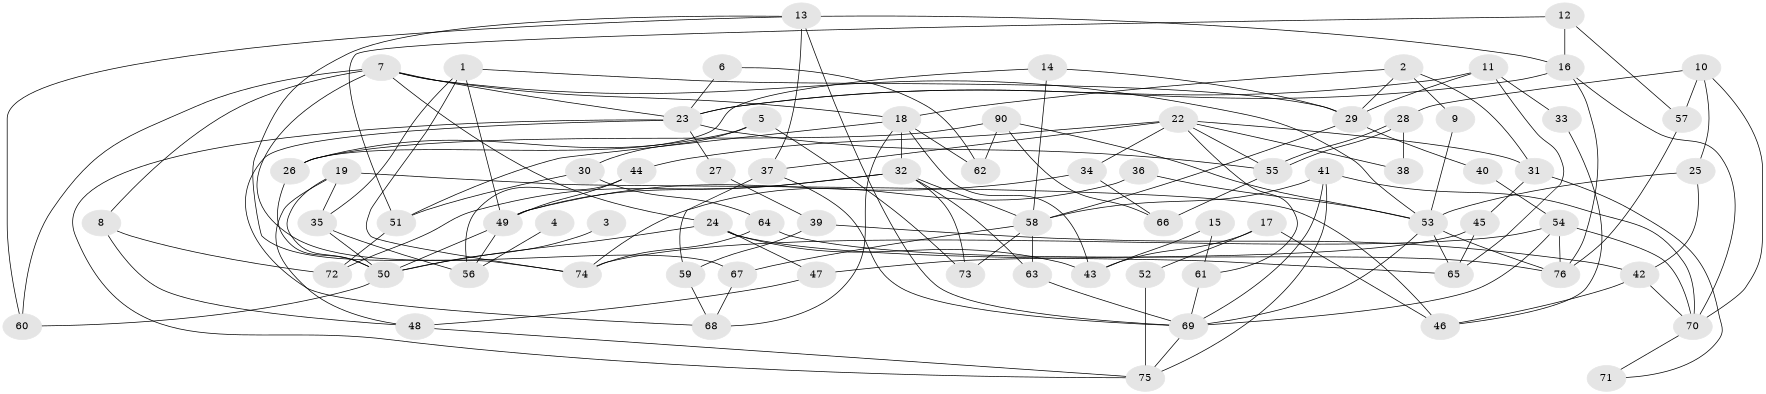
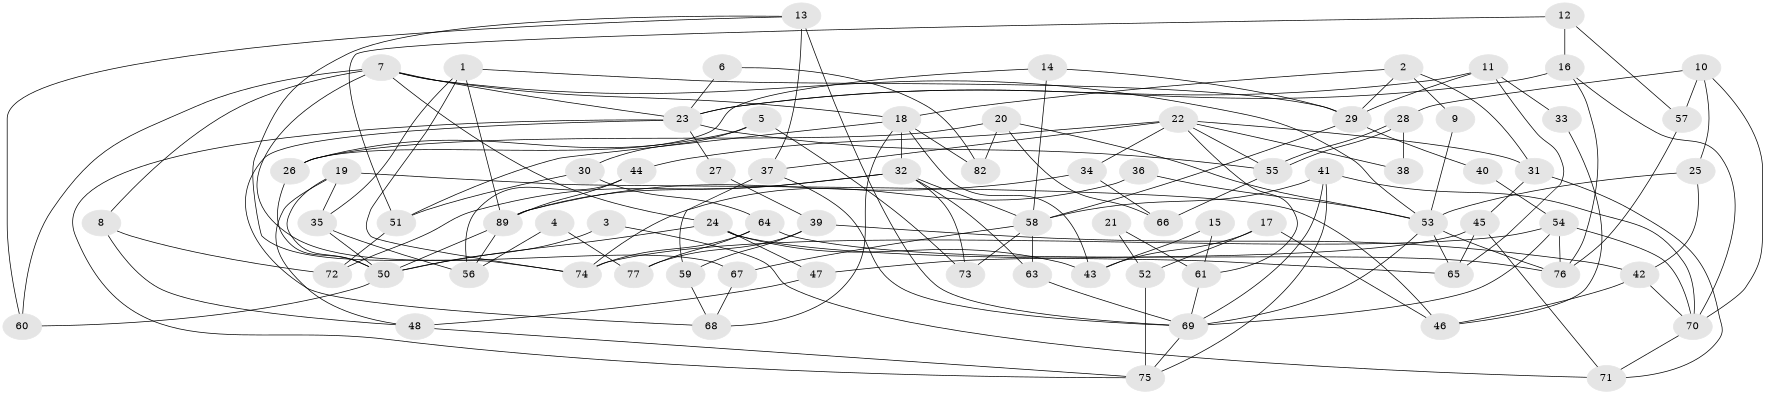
(1222, 26) -> none
(1001, 119) -> (1001, 119)
(981, 171) -> (981, 171)
(503, 223) -> (503, 223)
none -> (1112, 223)
none -> (634, 275)
none -> (1543, 301)
none -> (1095, 348)
